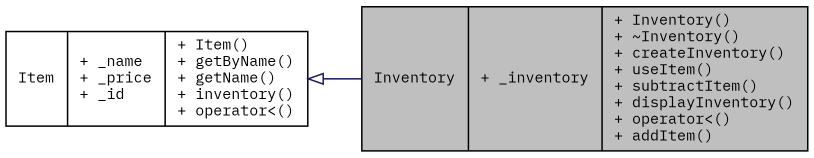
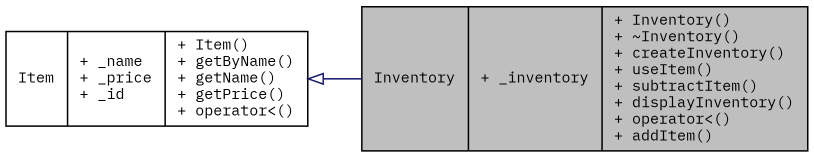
(236, 95) -> (232, 95)
